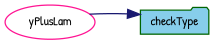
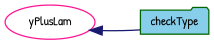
(108, 14) -> (121, 31)
